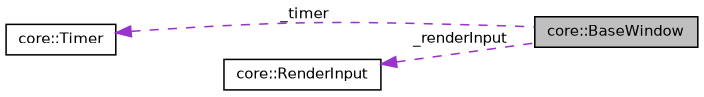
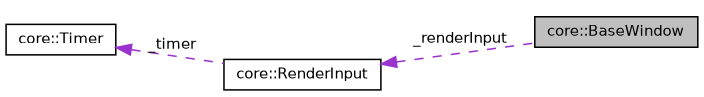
(333, 23) -> (178, 57)
